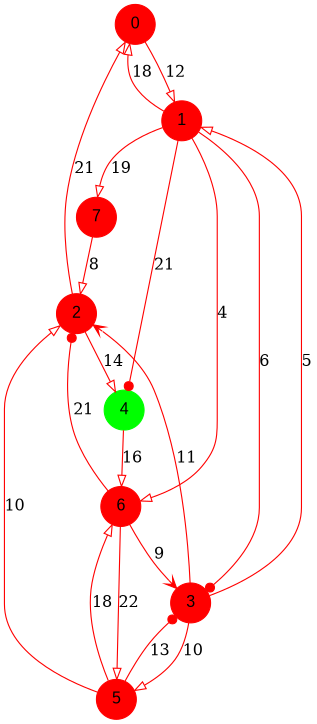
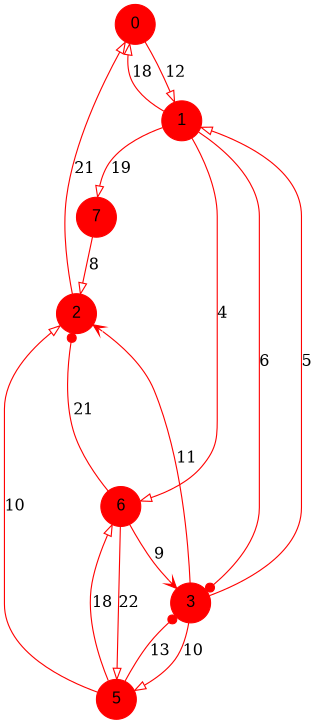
(124, 410) -> none
